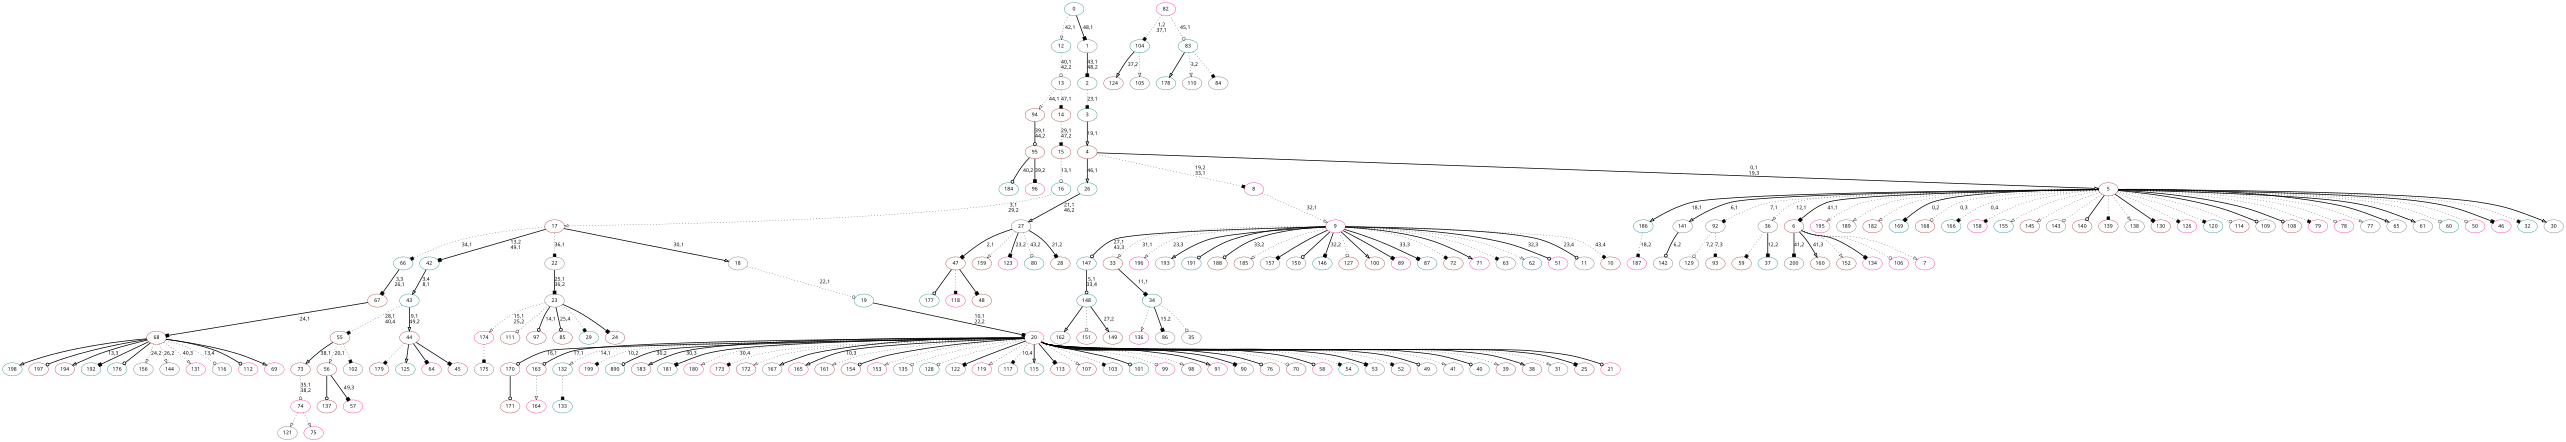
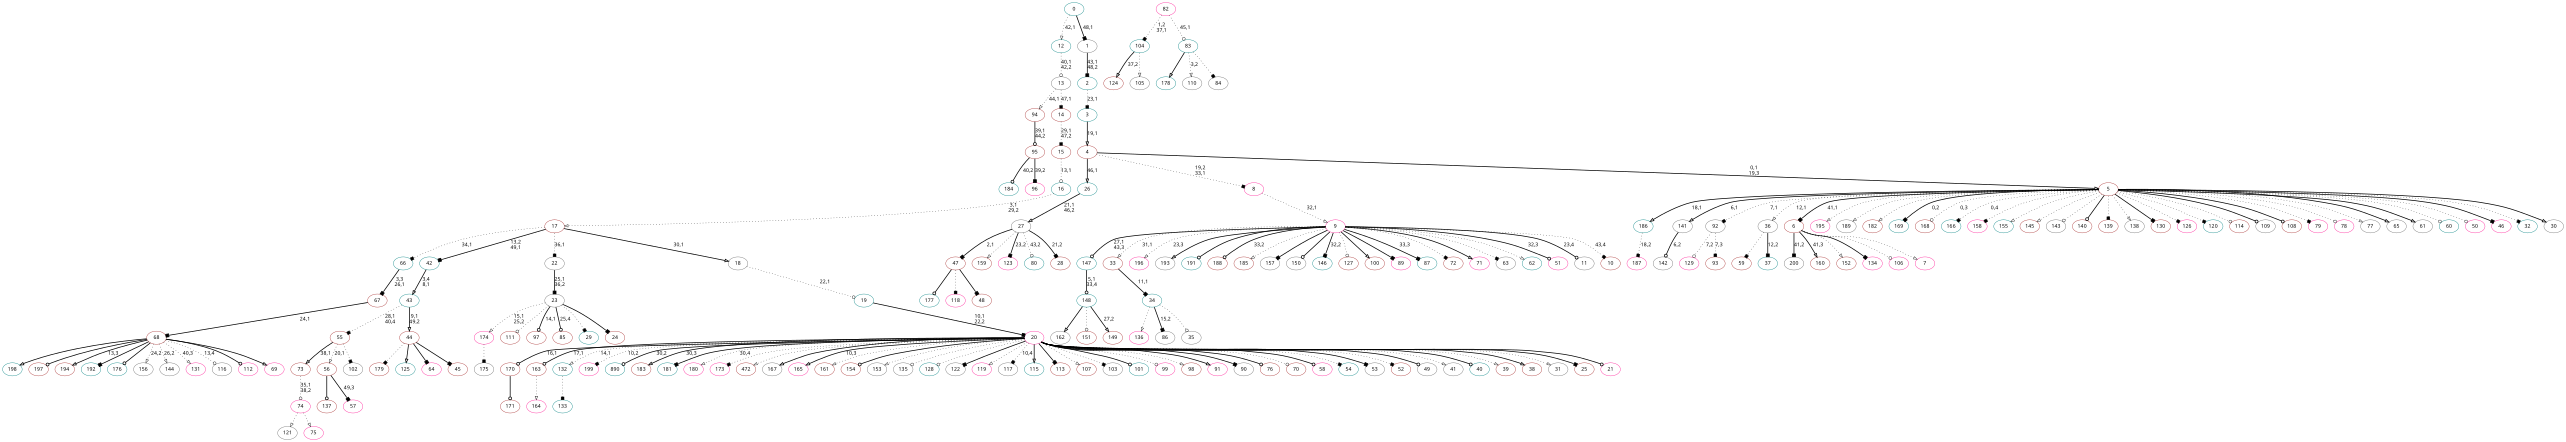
(1689, 263) -> (1689, 263)
(746, 369) -> (746, 369)
(877, 369) -> (877, 369)
